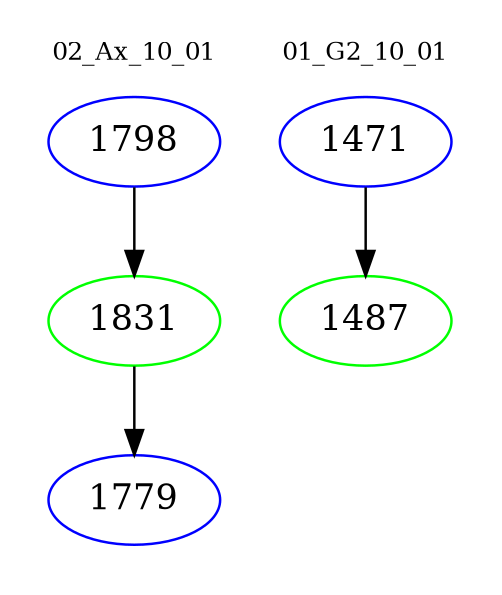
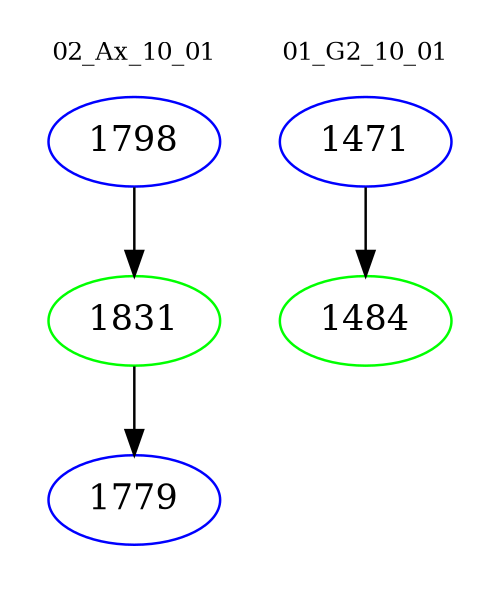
(366, 321) -> (366, 321)
